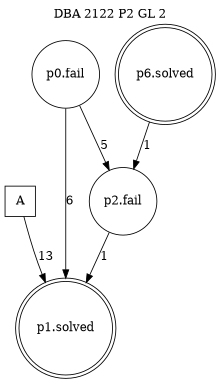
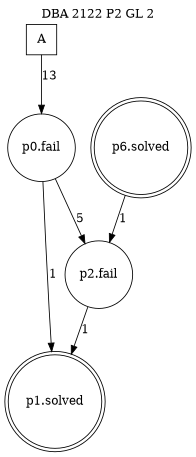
(70, 201) -> (53, 275)
(32, 246) -> (42, 80)
